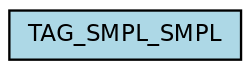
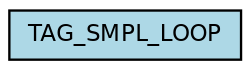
(125, 35) -> (125, 35)
